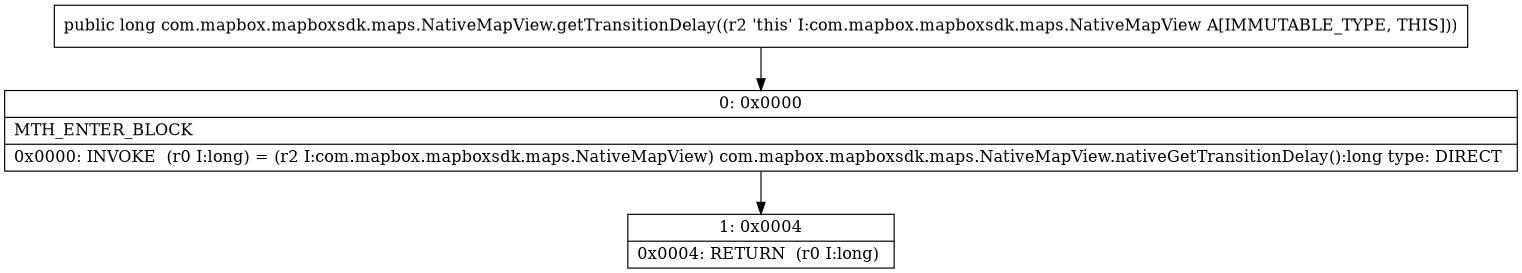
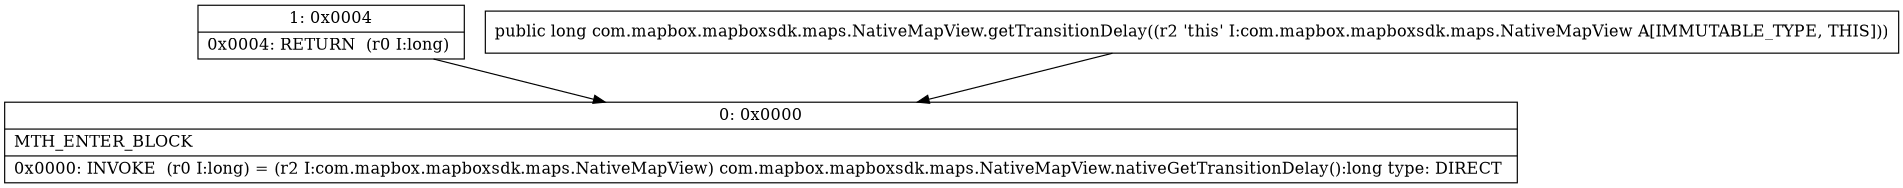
(761, 187) -> (514, 79)
